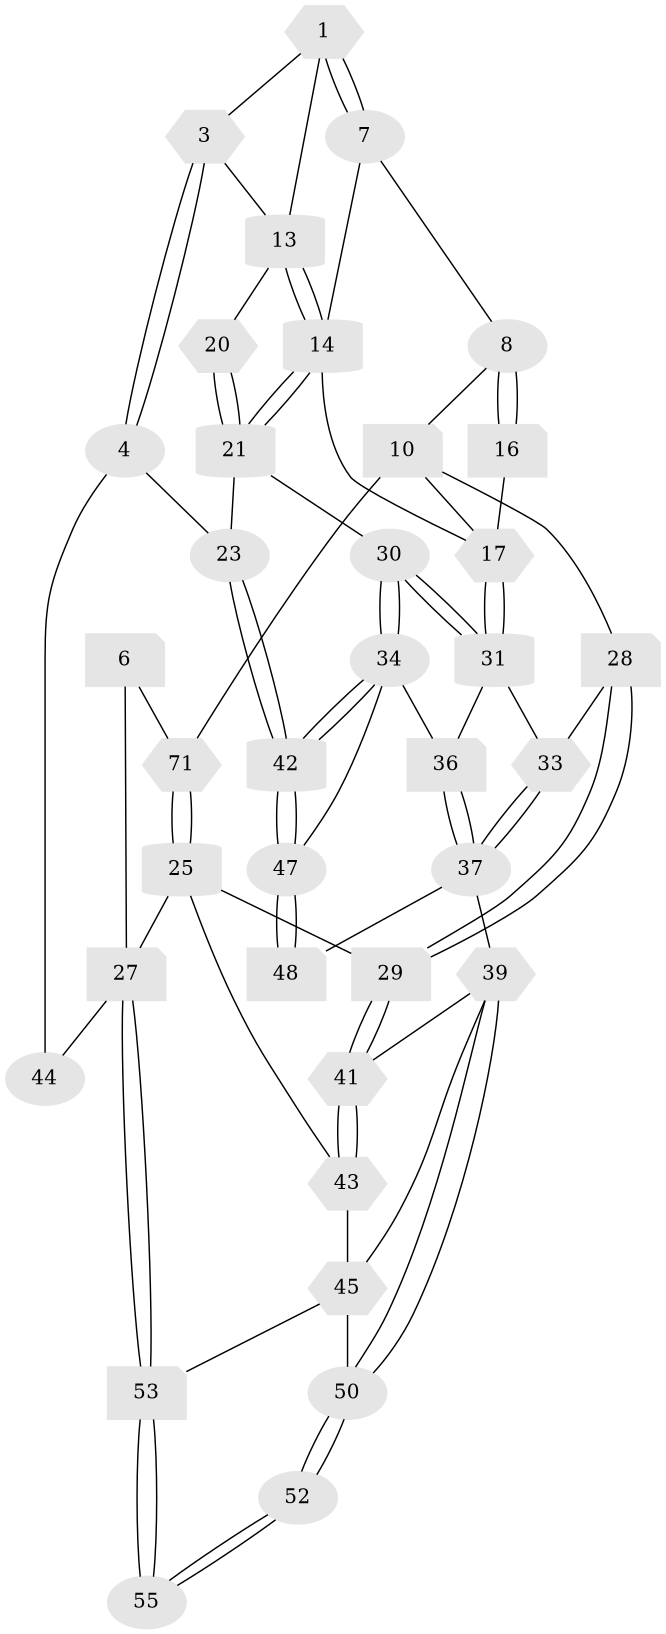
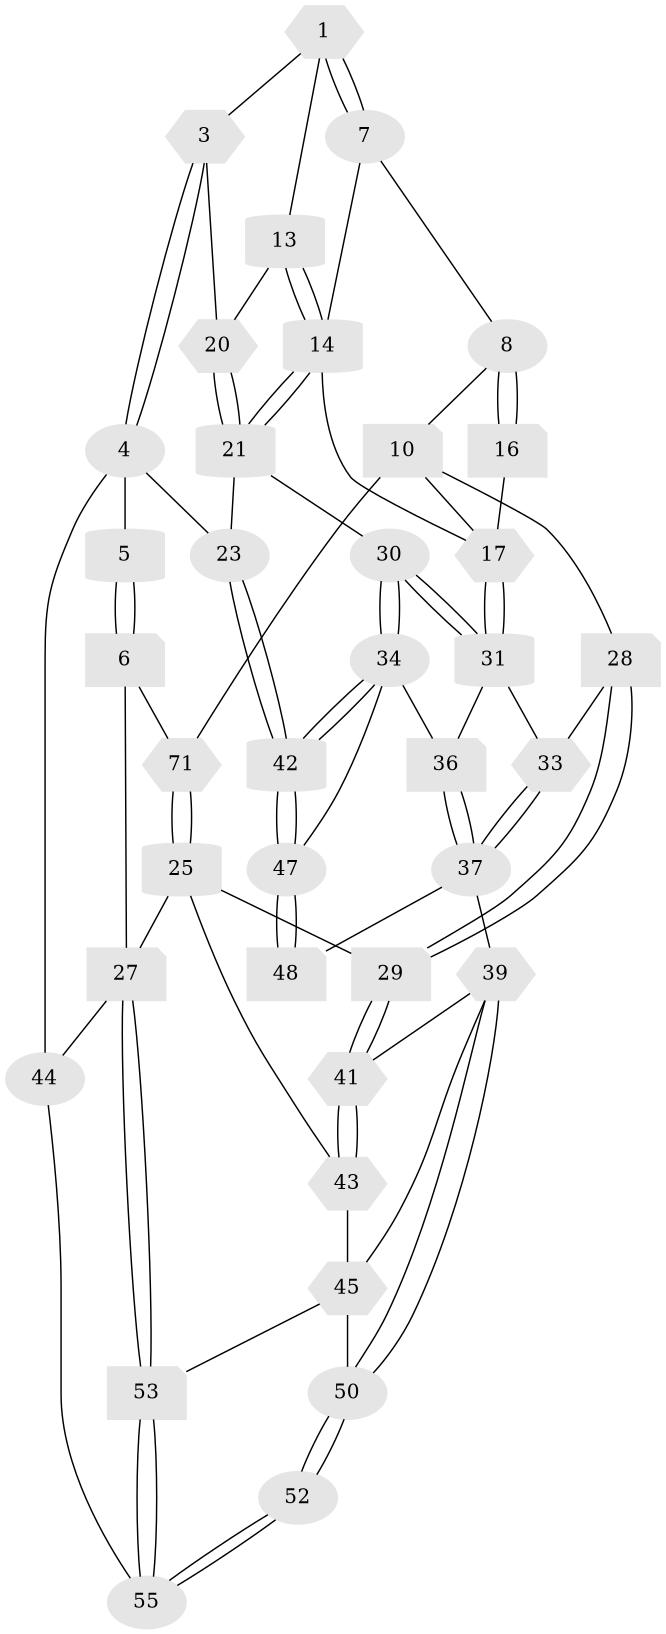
(245, 189) -> (212, 241)
none -> (125, 555)
none -> (61, 1349)
